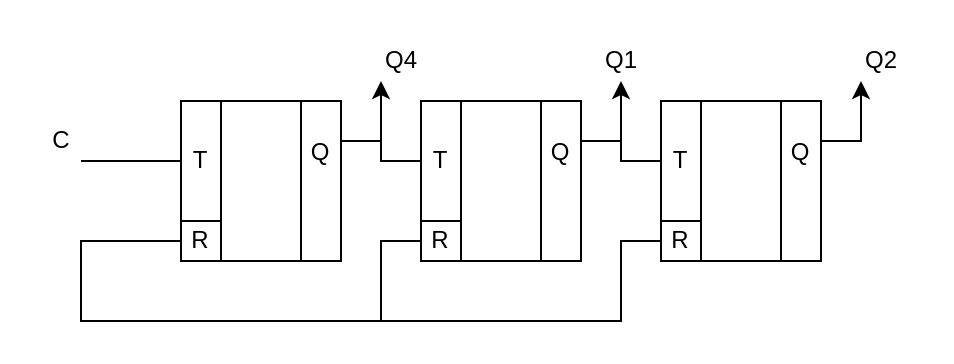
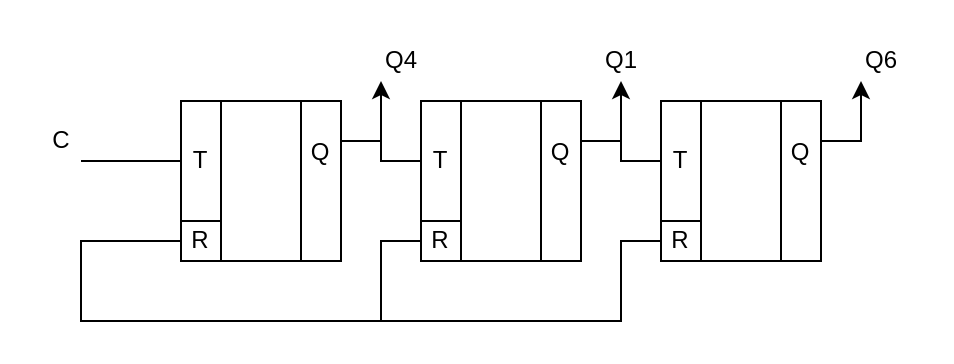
(882, 61) -> (882, 61)
